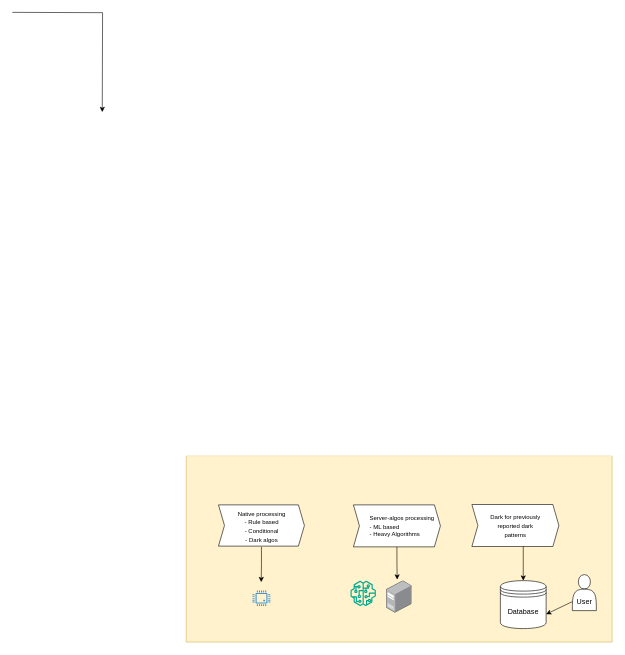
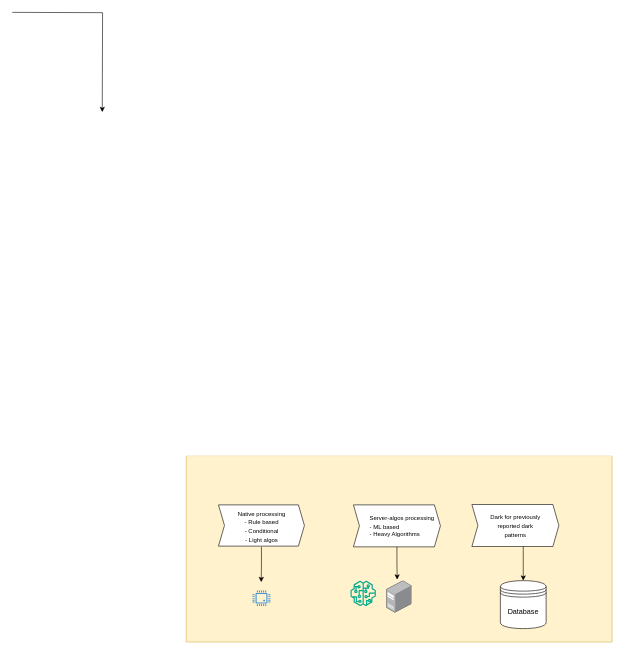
(262, 527) -> (262, 527)
(585, 593) -> none
(562, 607) -> none
